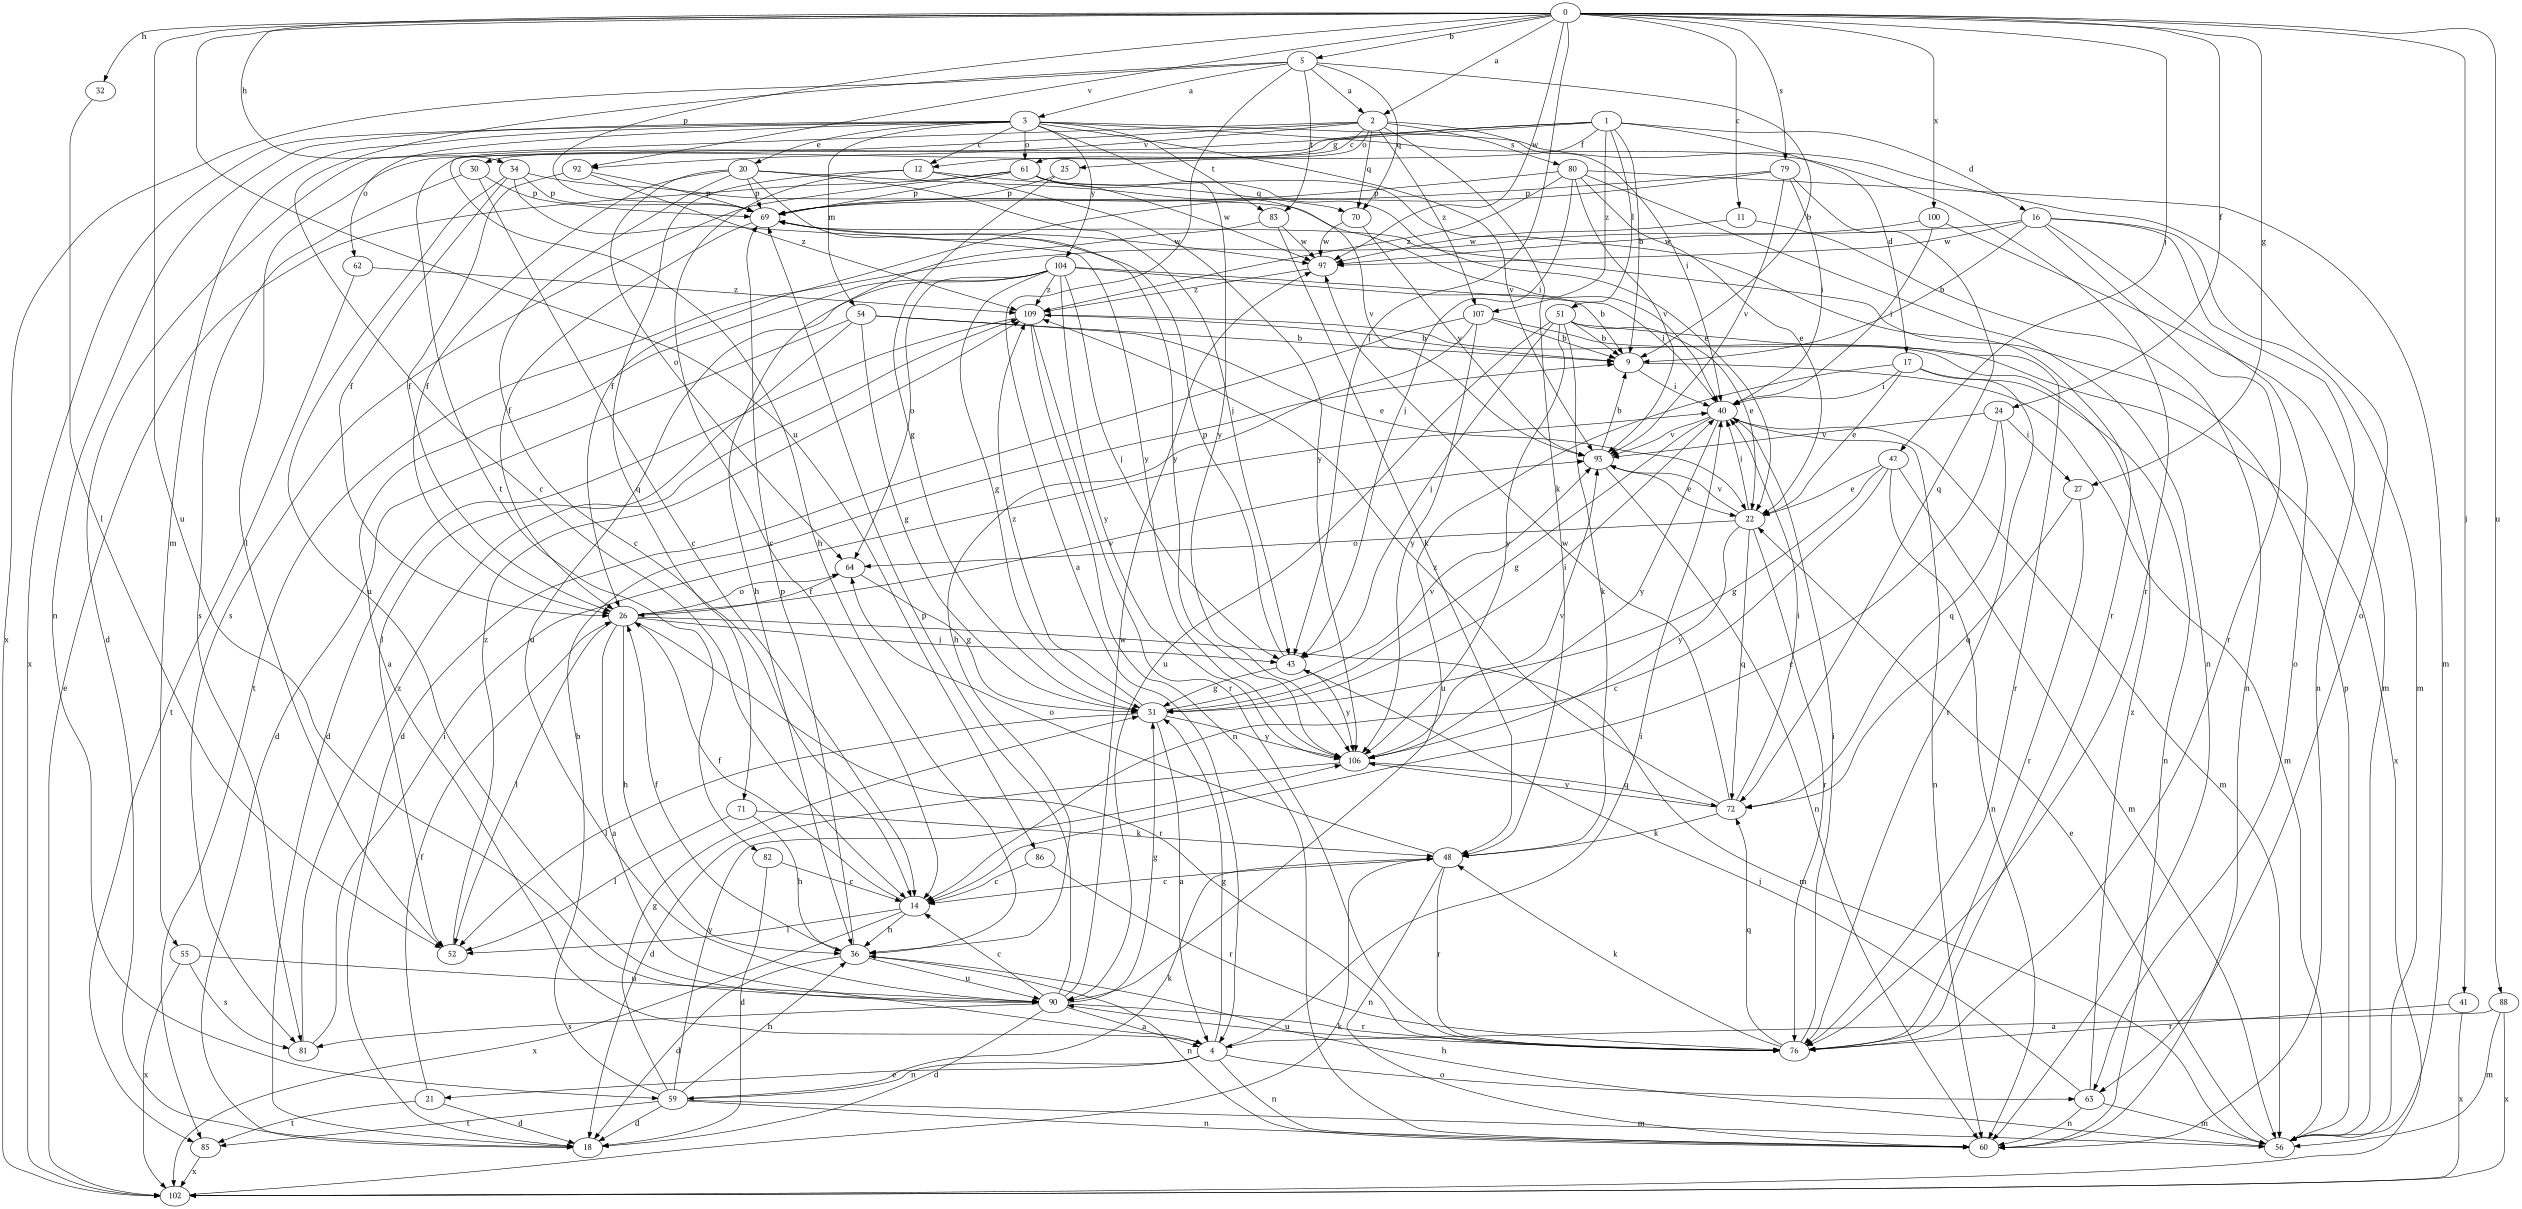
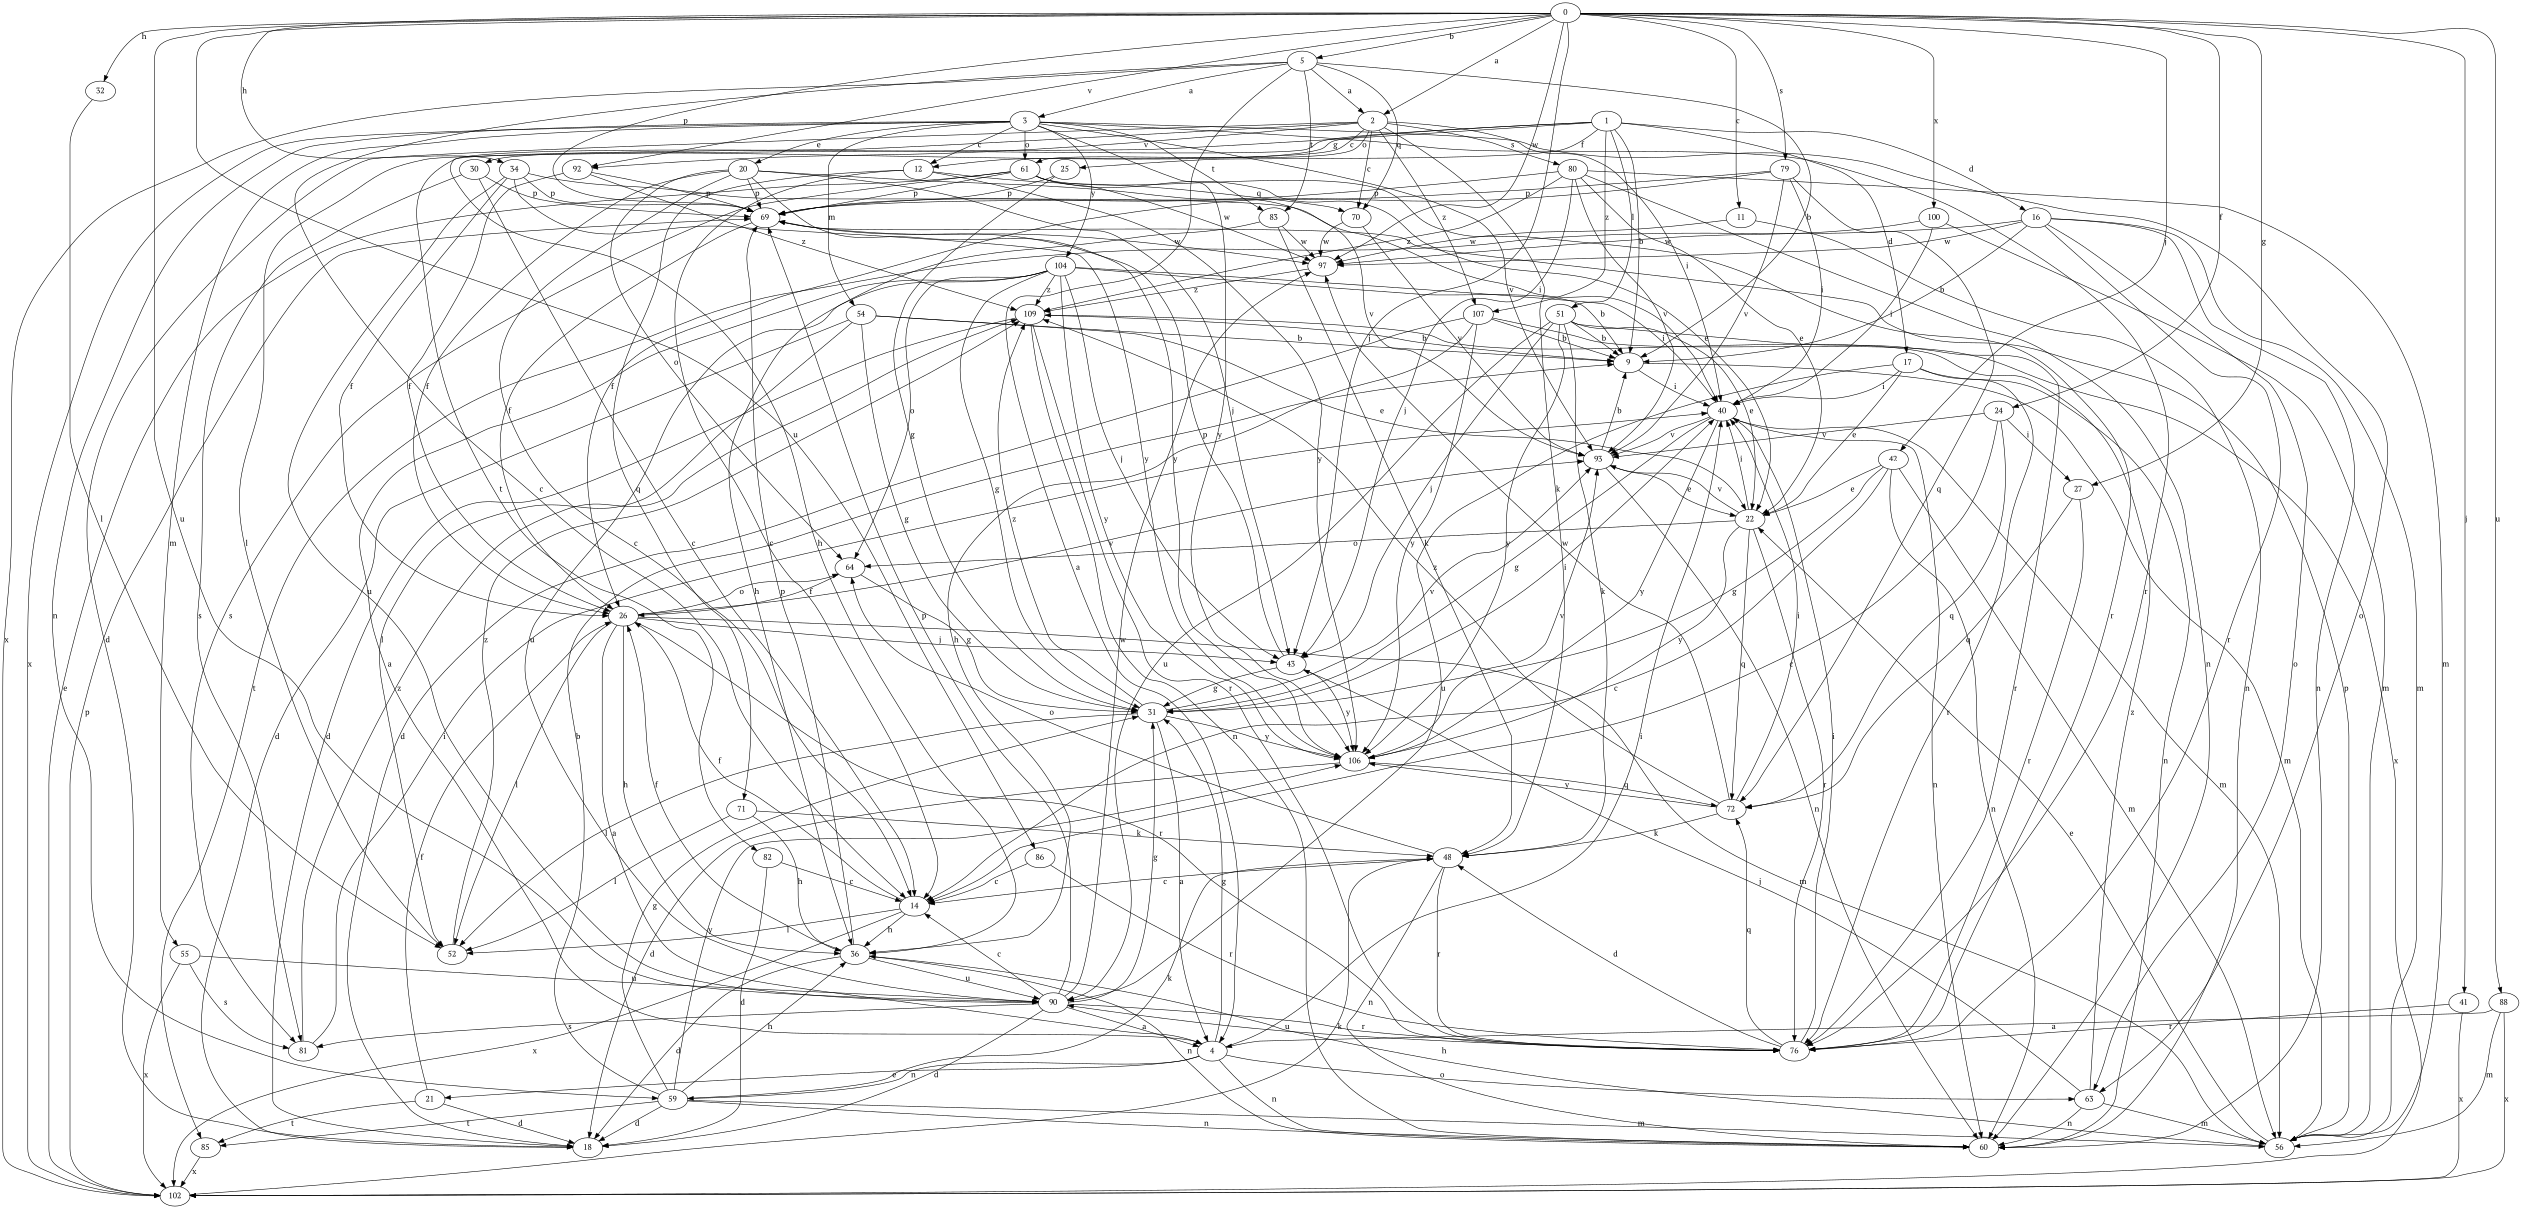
(1369, 169) -> (1369, 169)
(358, 266) -> none
none -> (155, 533)
(1616, 954) -> (1616, 954)
